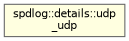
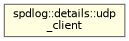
(65, 20) -> (65, 20)
